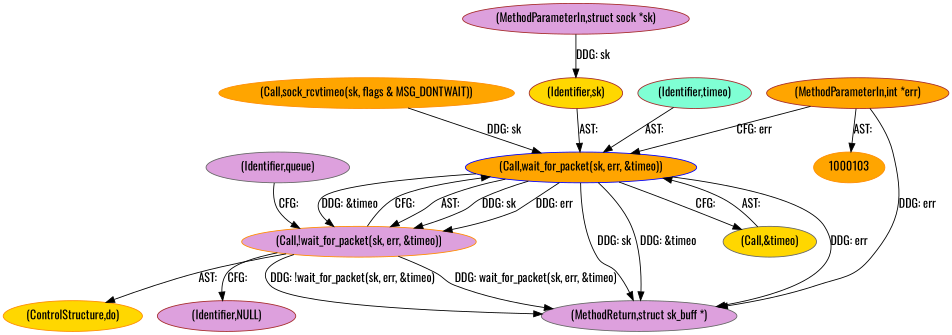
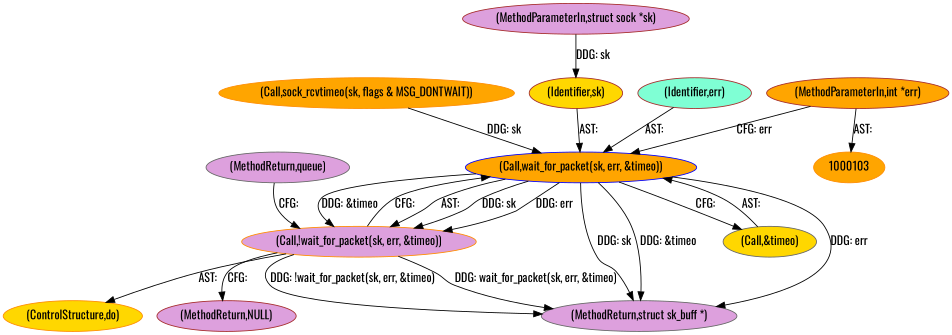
(695, 93) -> (695, 93)
(278, 167) -> (278, 167)
(874, 254) -> none
(227, 316) -> (227, 316)
